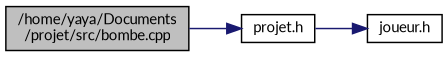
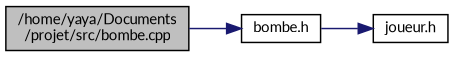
(278, 29) -> (281, 29)
